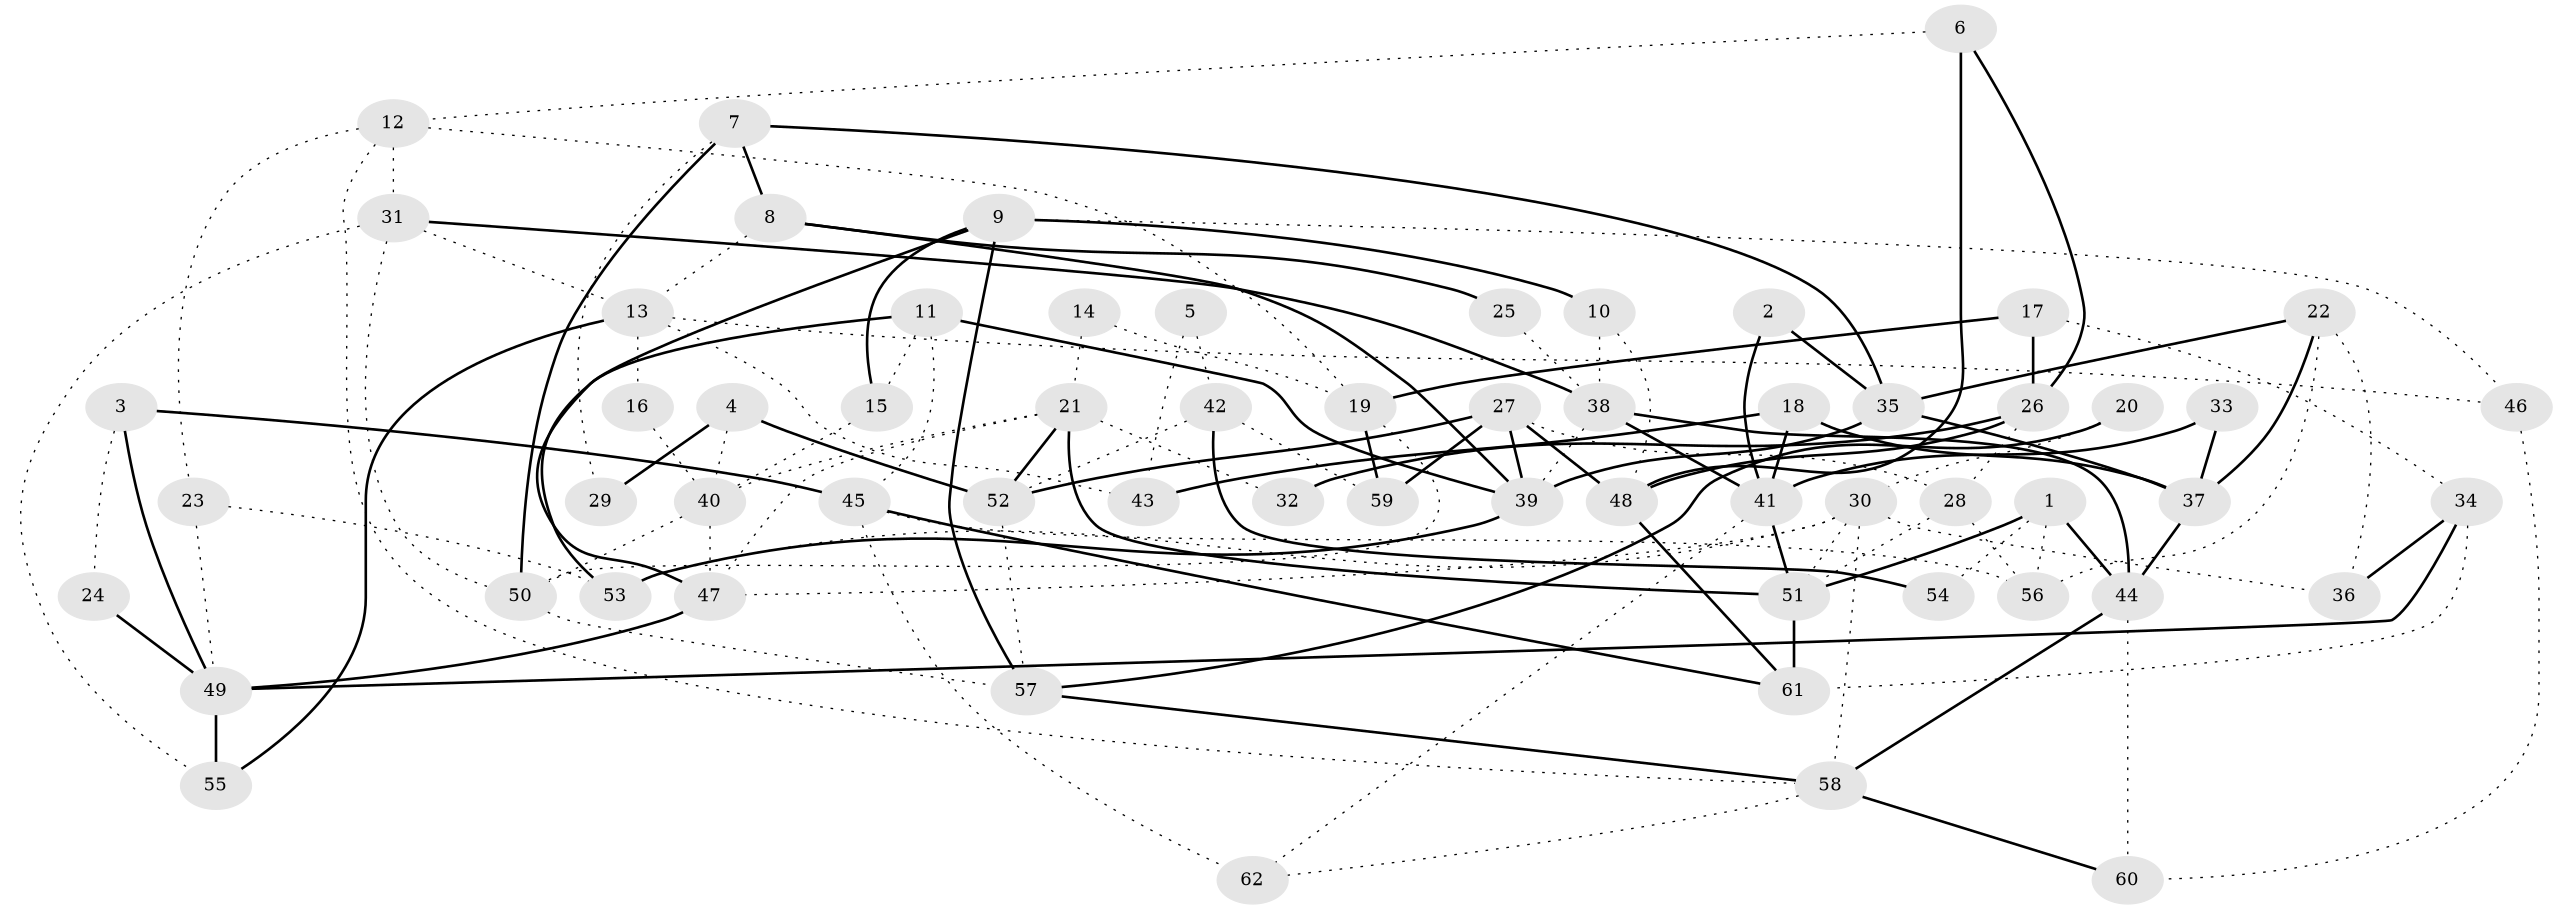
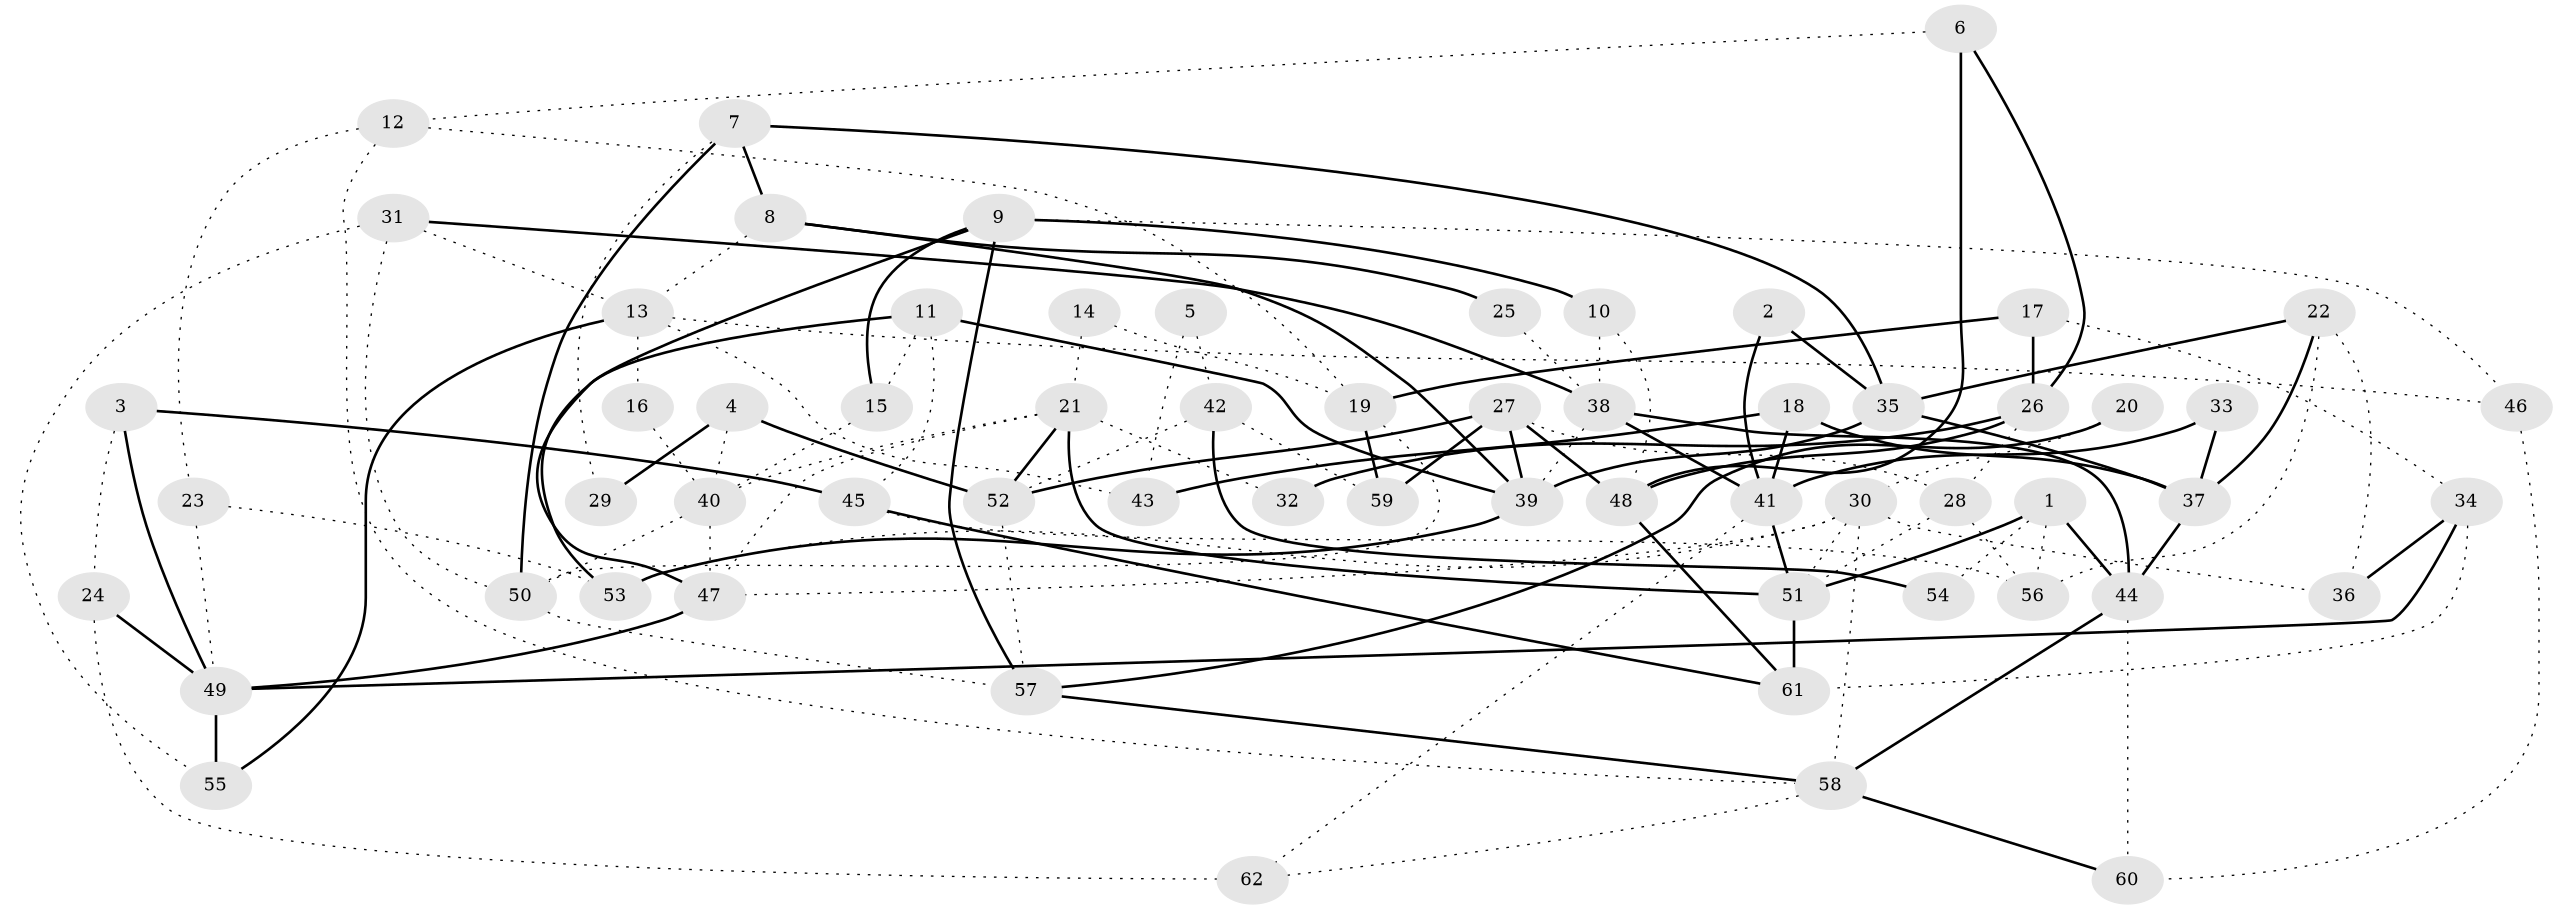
(393, 171) -> none
(1014, 743) -> (586, 865)
